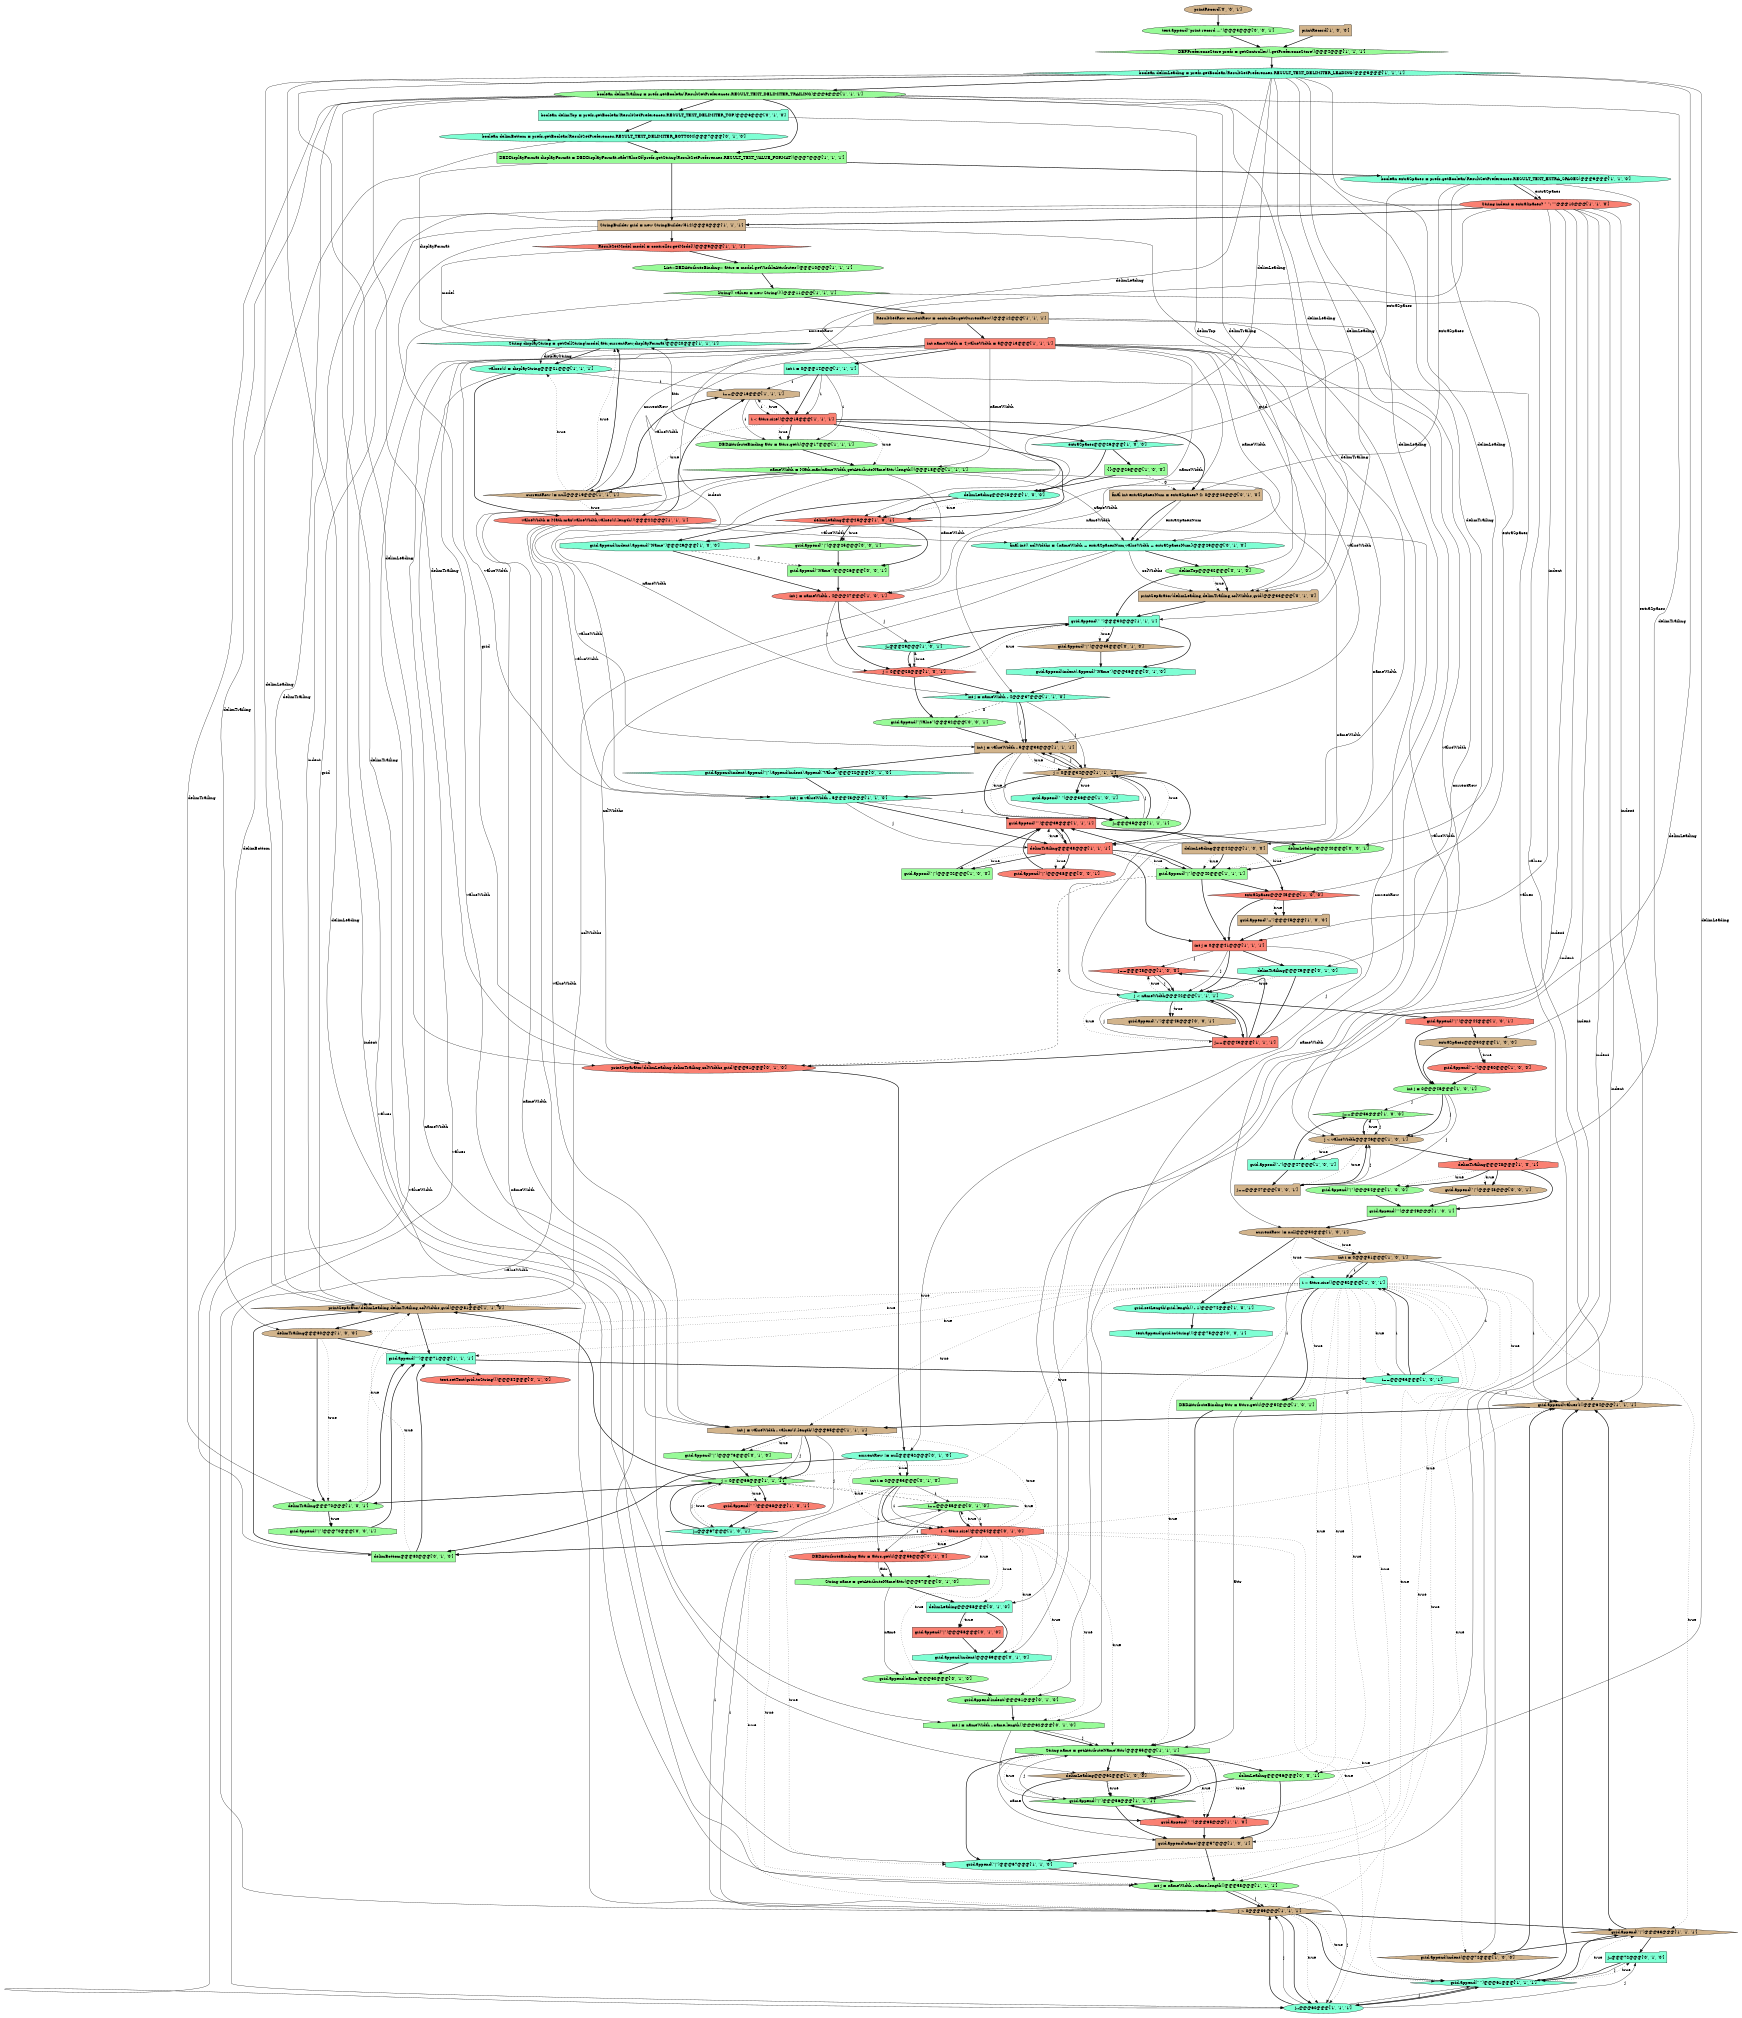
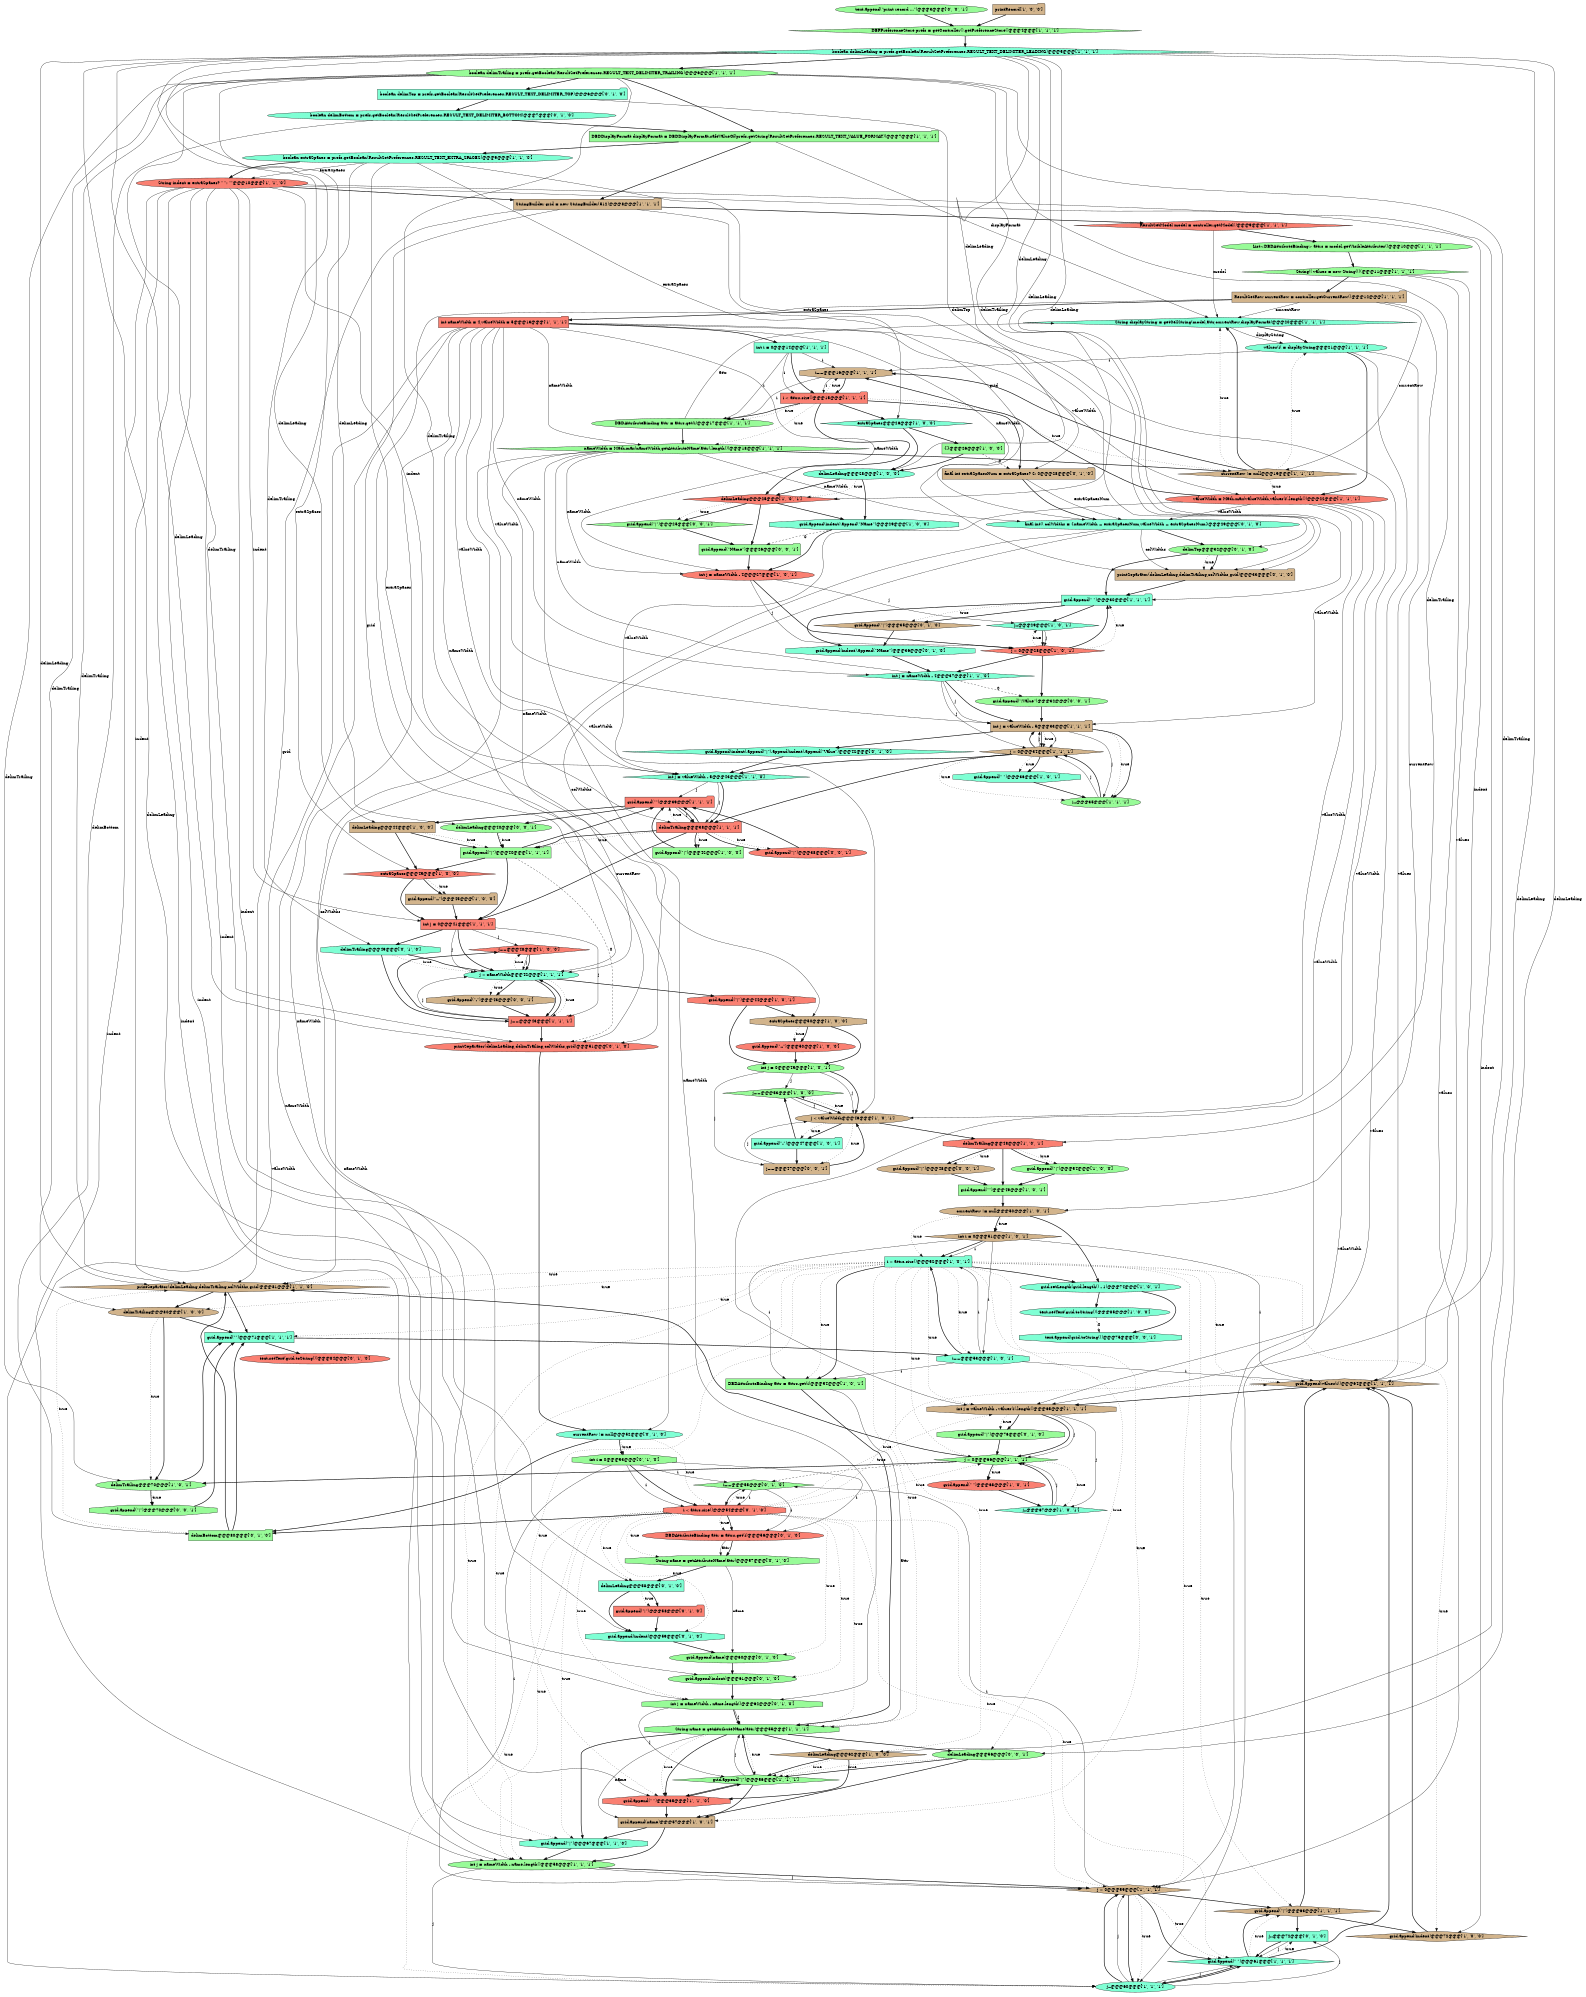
(1218, 10) -> none
none -> (1095, 1312)
(763, 1321) -> none
